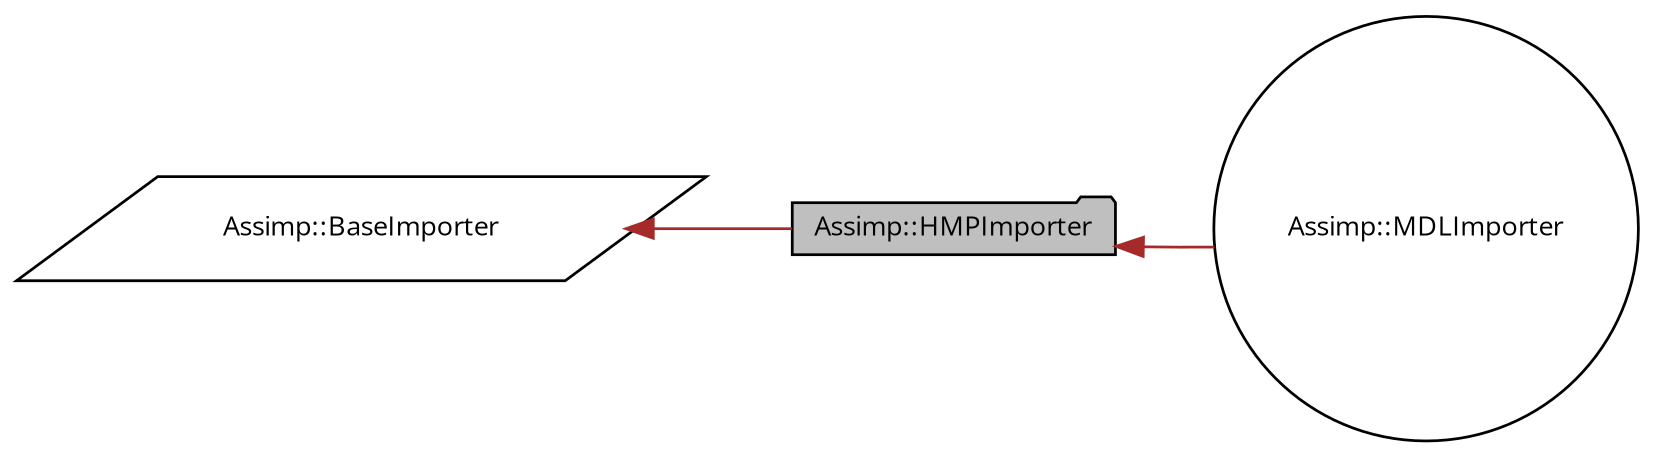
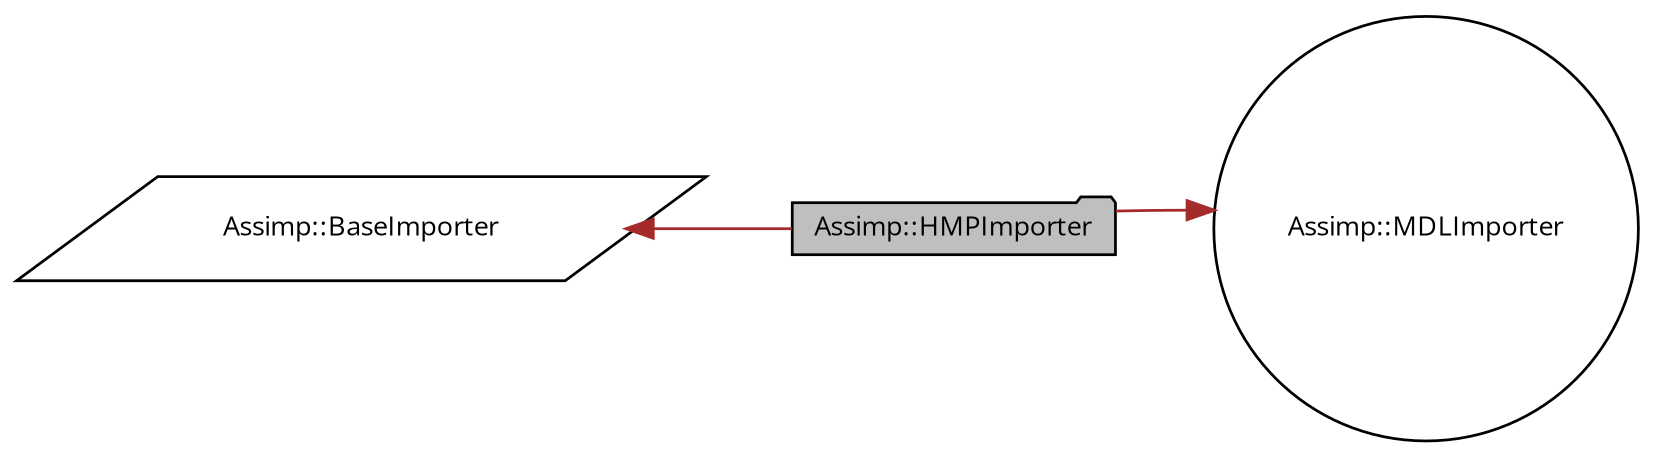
(1179, 247) -> (1151, 210)
